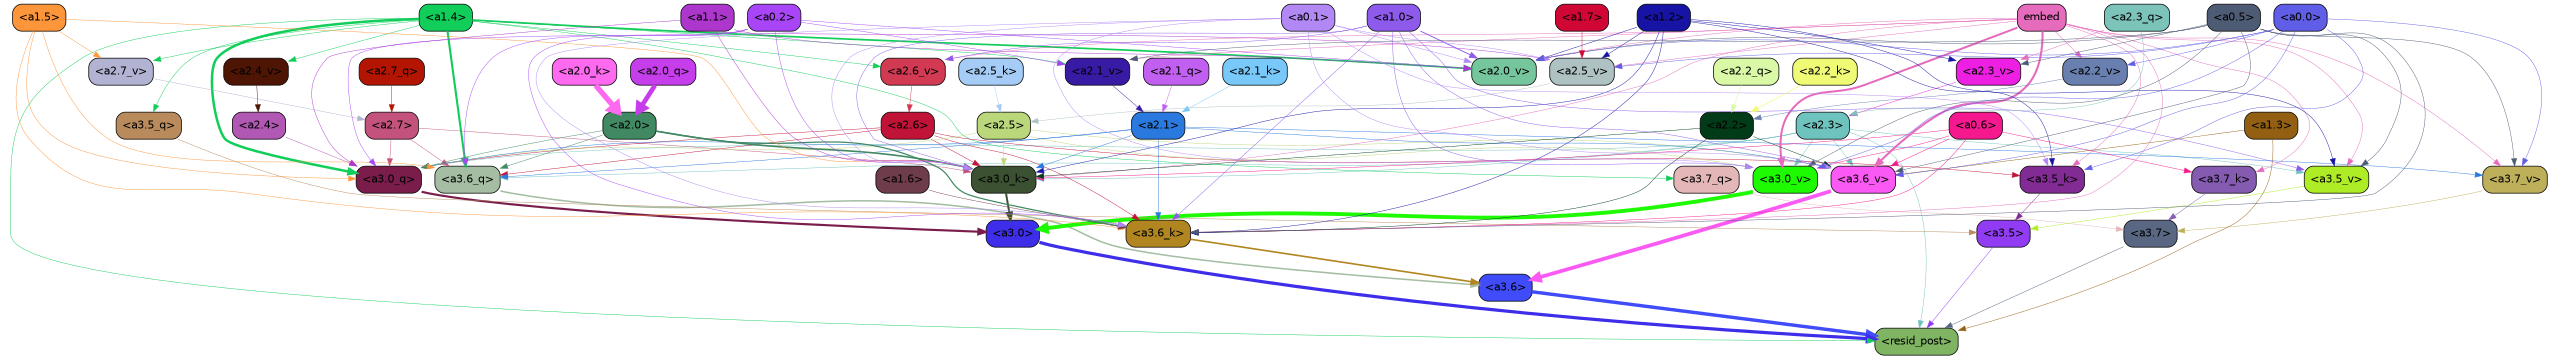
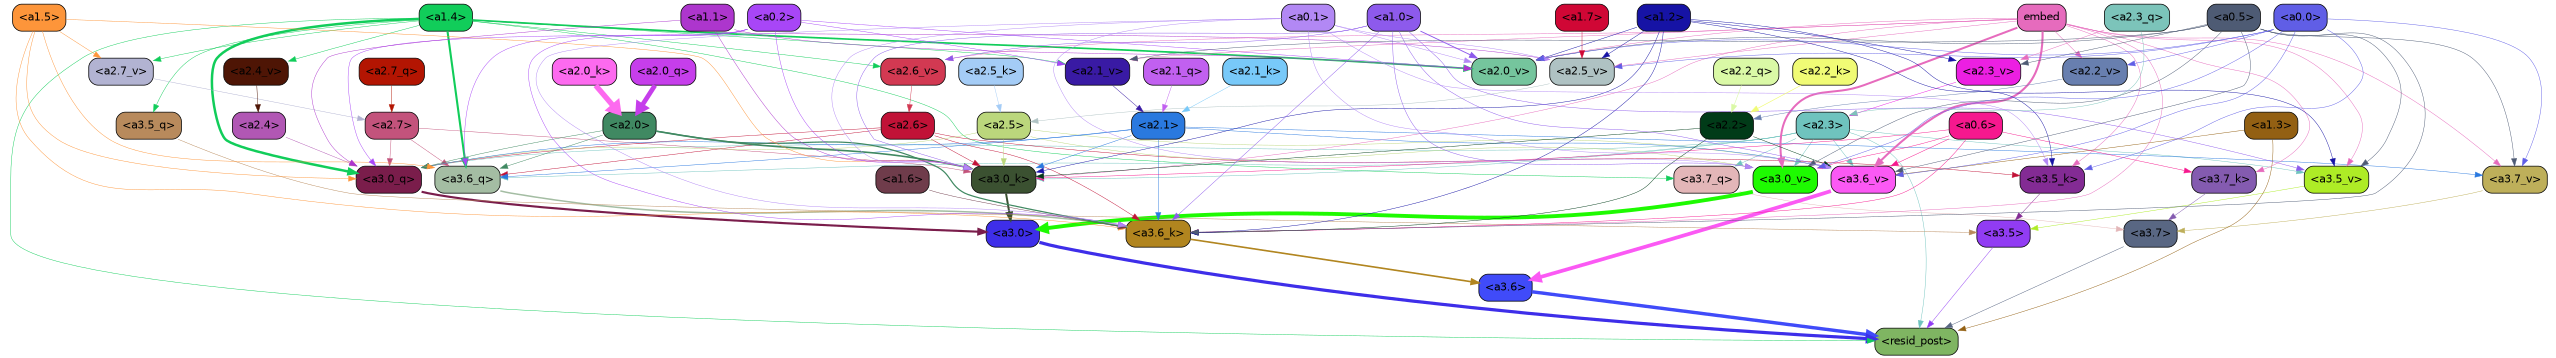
none -> (1769, 151)
(916, 203) -> (809, 212)
